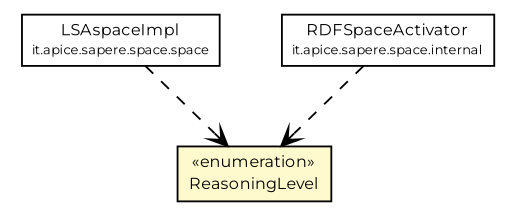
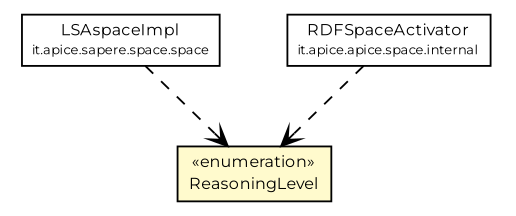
(388, 50) -> (389, 50)
